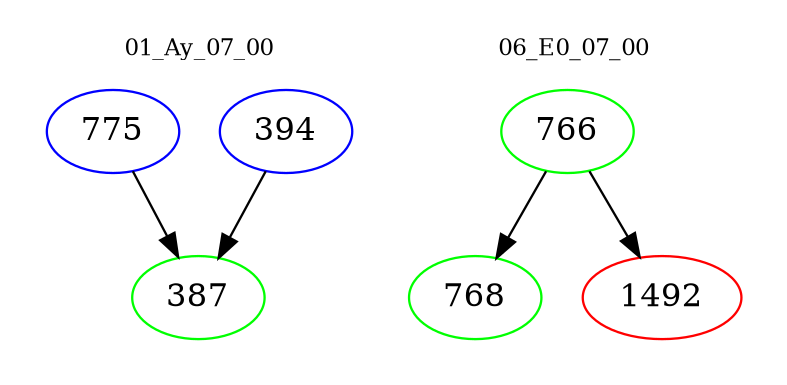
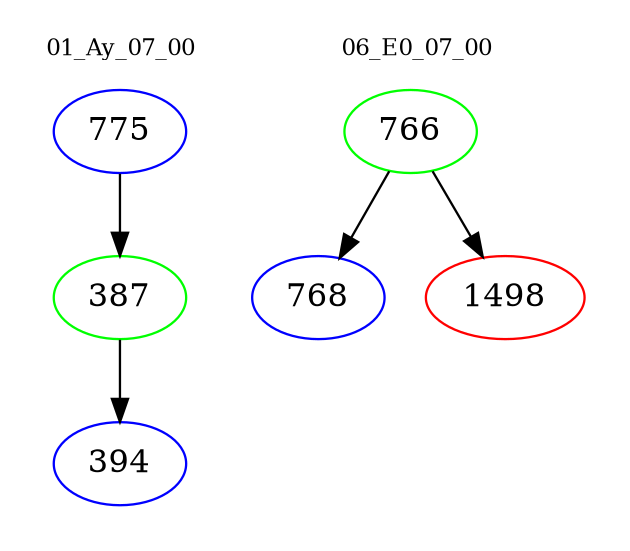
(248, 204) -> (120, 369)
(475, 298) -> (318, 298)
(662, 298) -> (505, 298)
